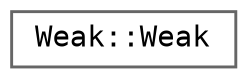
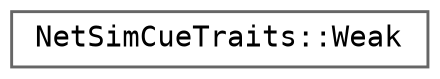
(124, 39) -> (220, 39)
